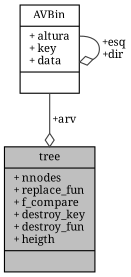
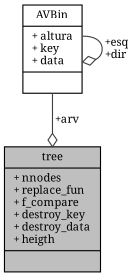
(49, 227) -> (52, 227)
